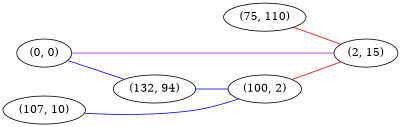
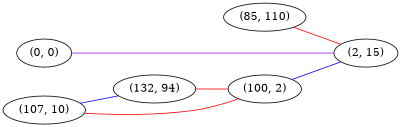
(265, 17) -> (265, 17)
(96, 70) -> (99, 100)
(316, 71) -> (316, 71)
(212, 89) -> (212, 89)
(162, 113) -> (162, 113)
